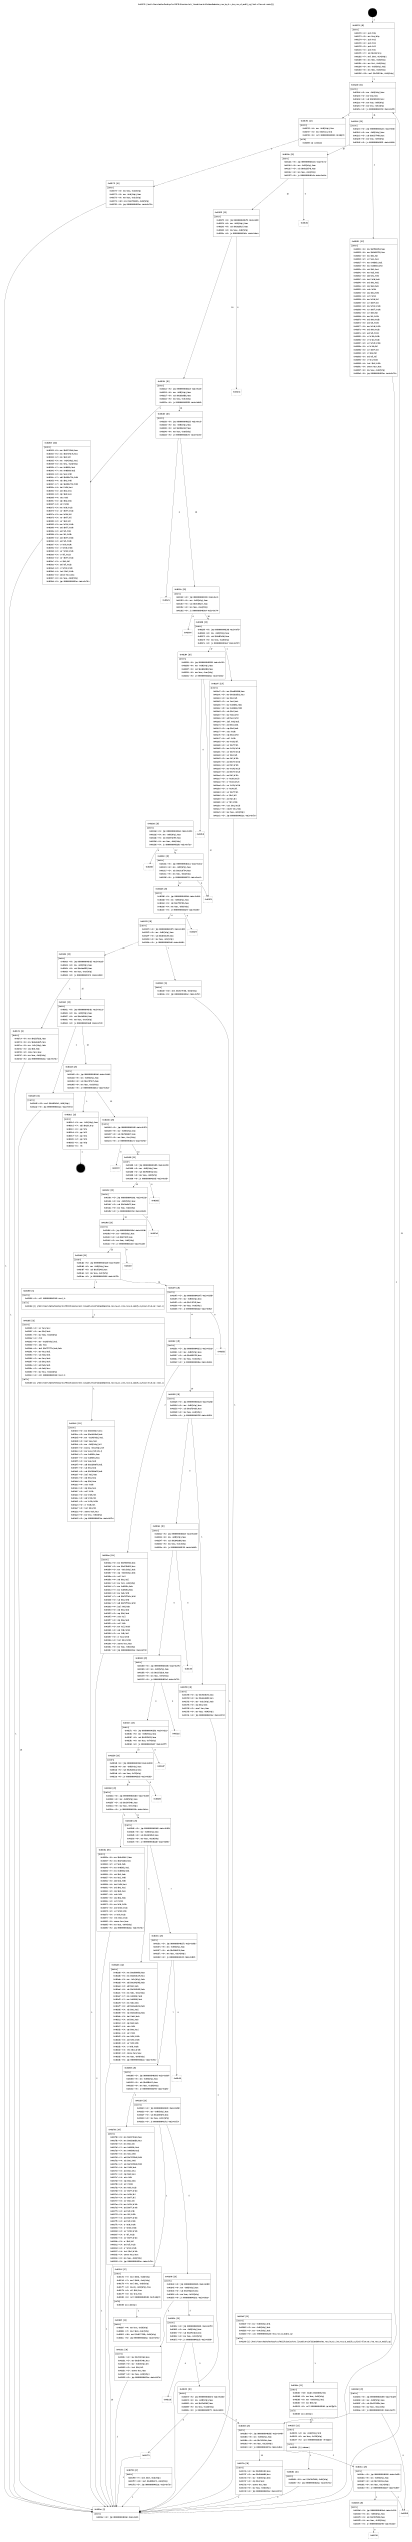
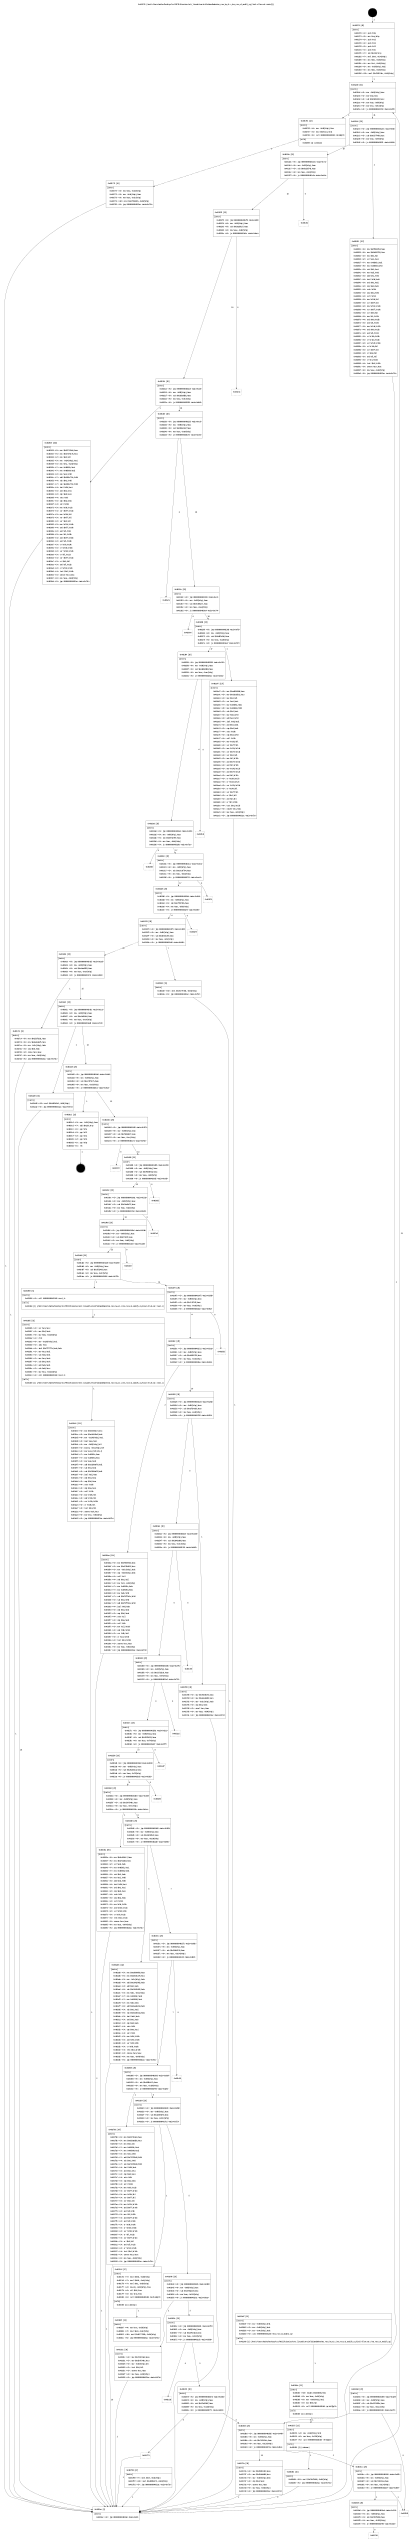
(208, 787) -> (183, 749)
none -> (152, 2094)
